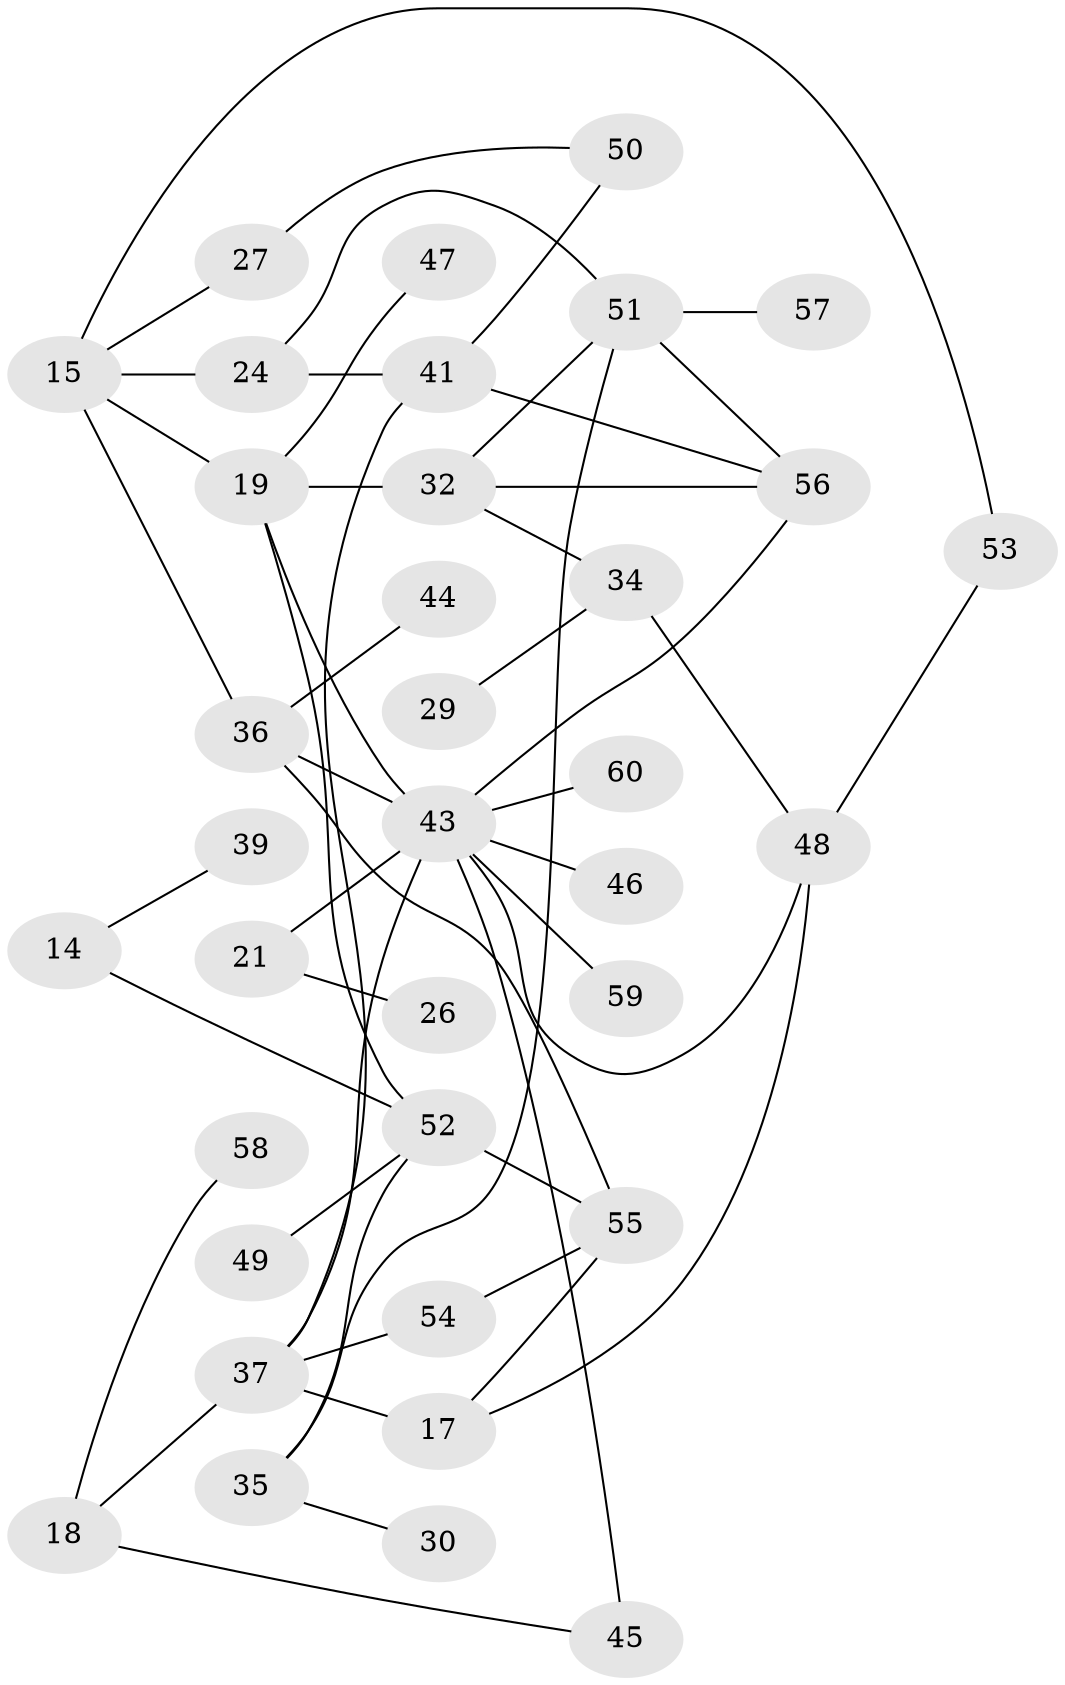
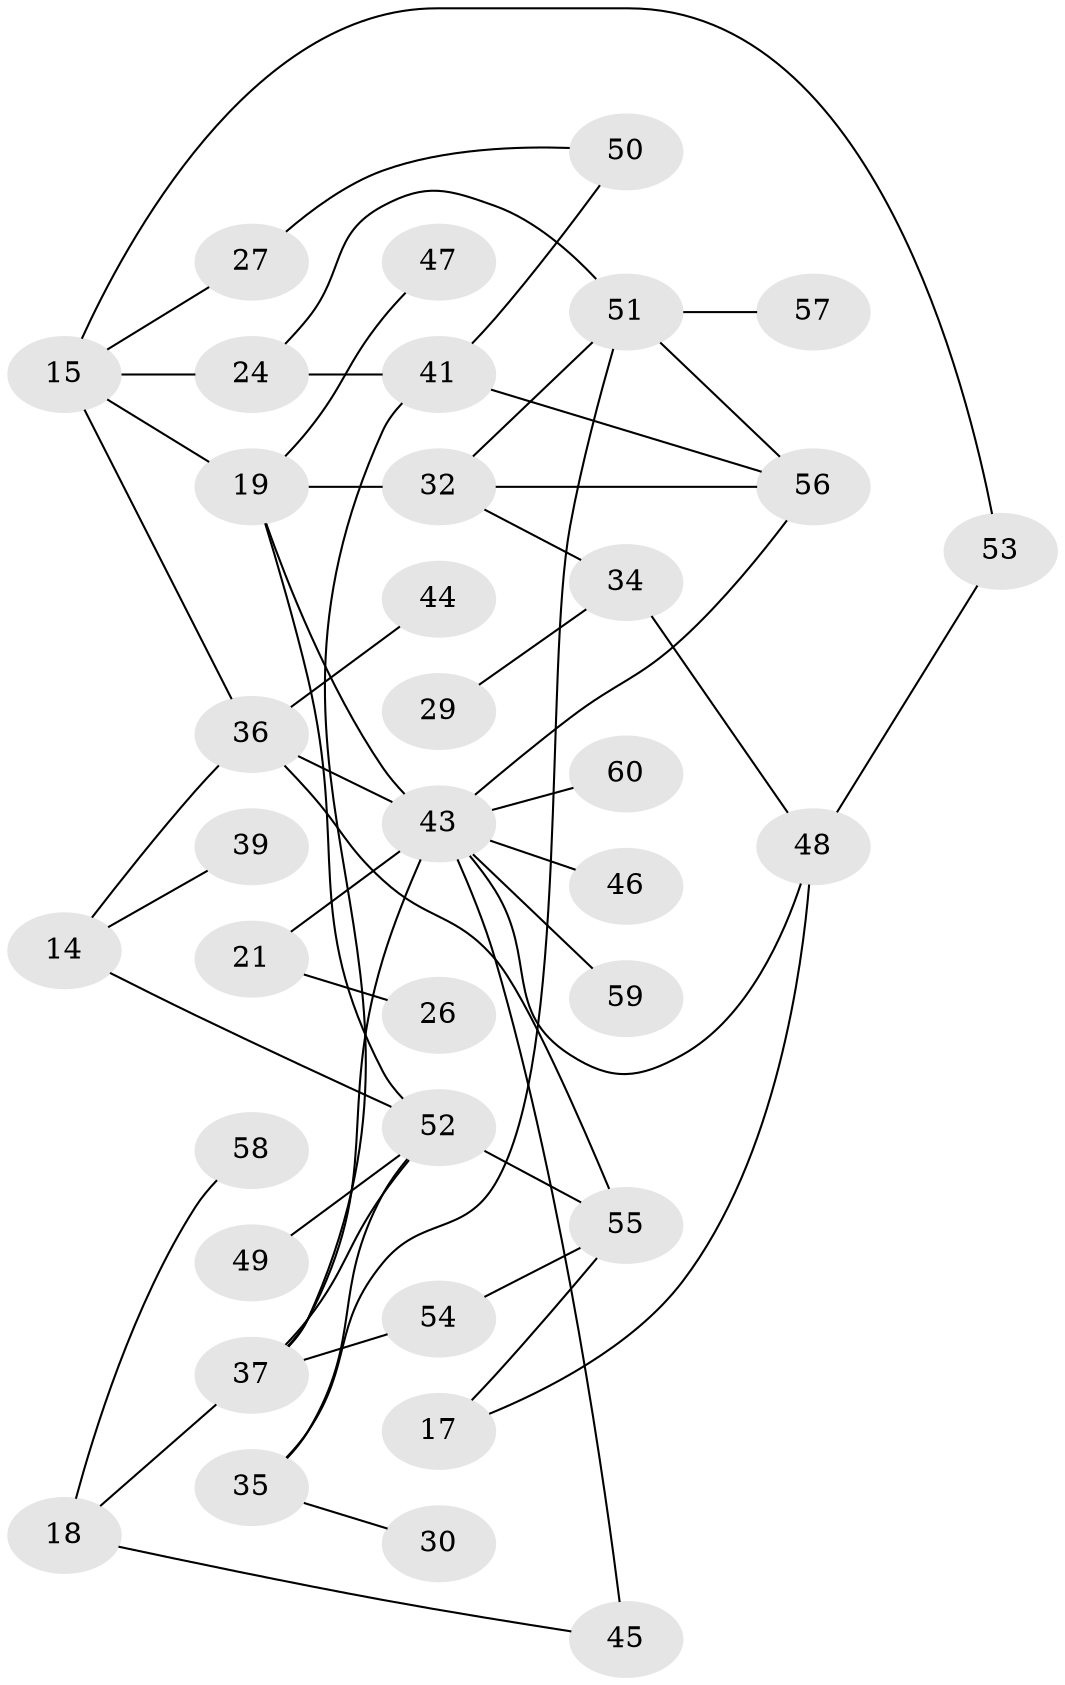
none -> (154, 840)
(346, 1403) -> (348, 1253)
